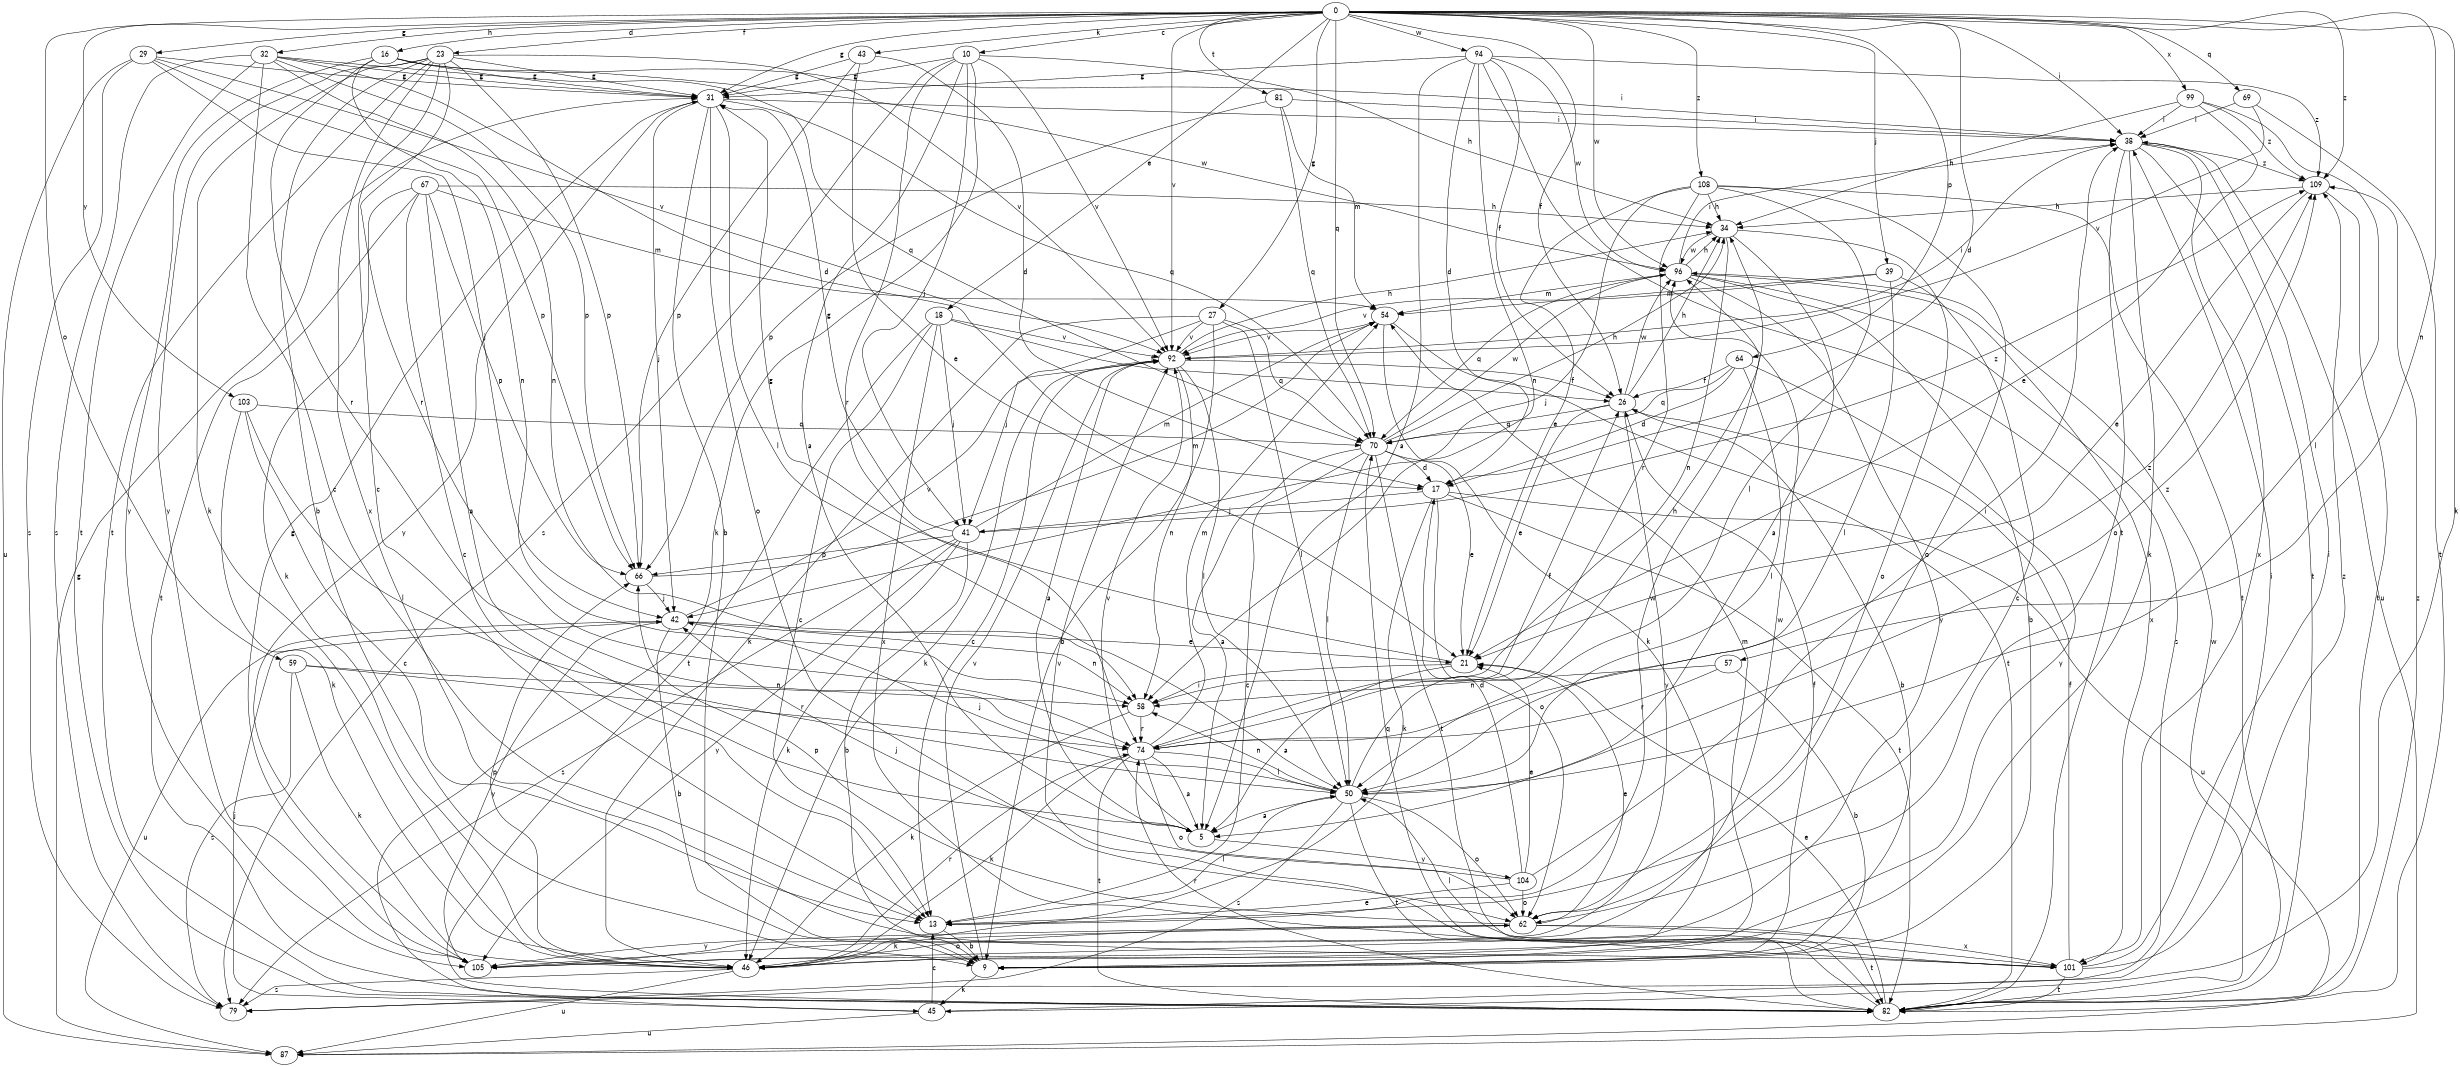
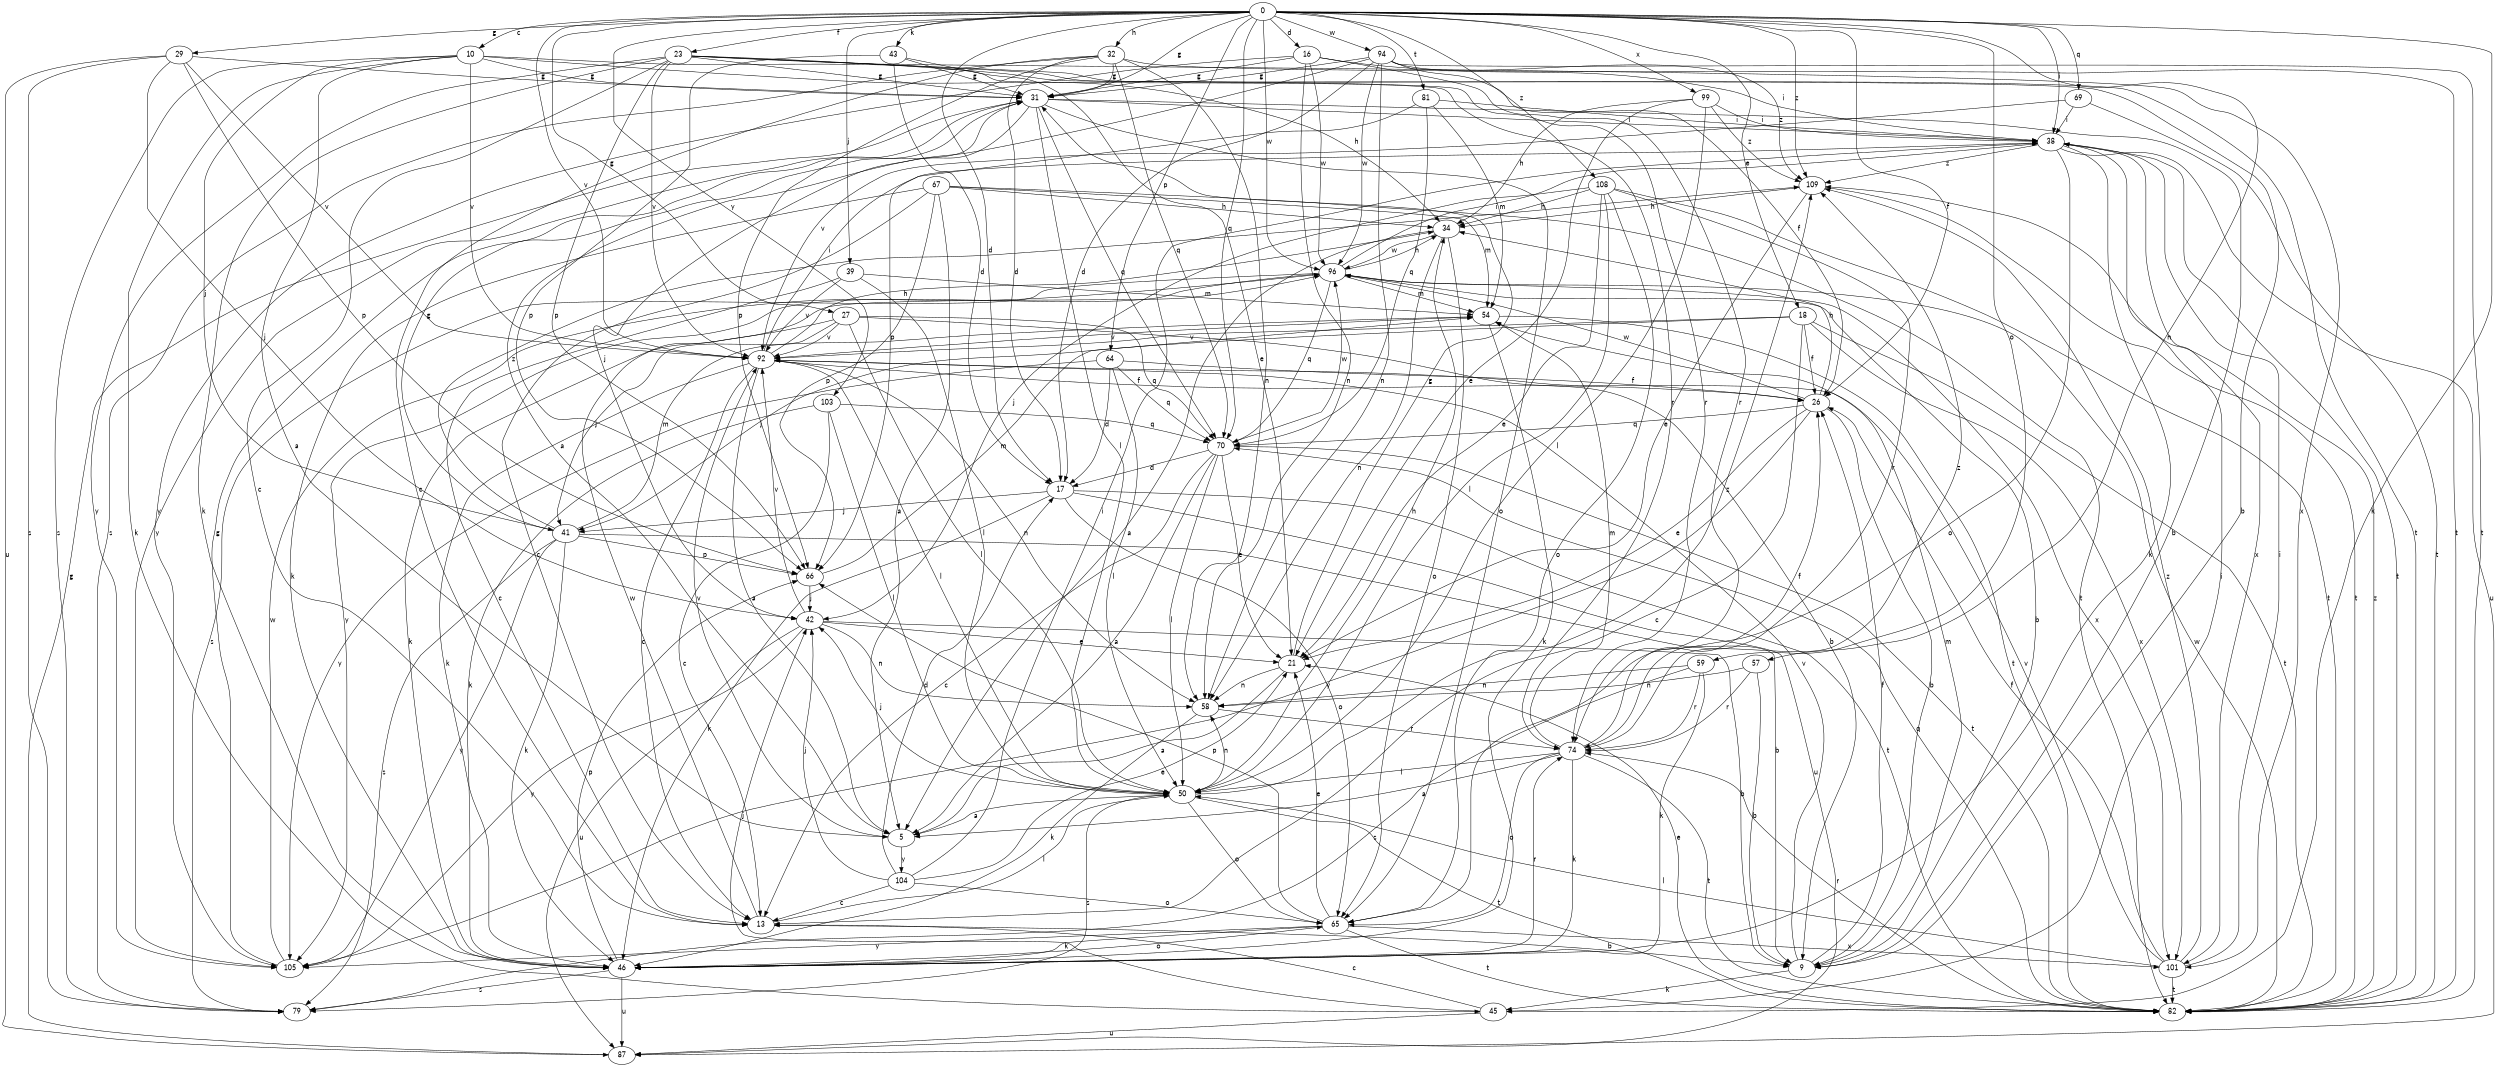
(1557, 362) -> none
(1199, 686) -> (1243, 686)
(1367, 903) -> (842, 903)
(1523, 925) -> (1335, 925)
